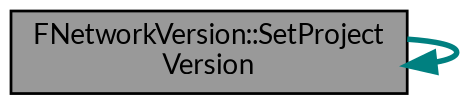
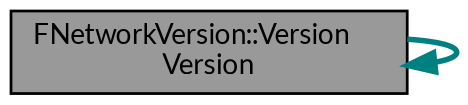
(209, 52) -> (209, 52)
